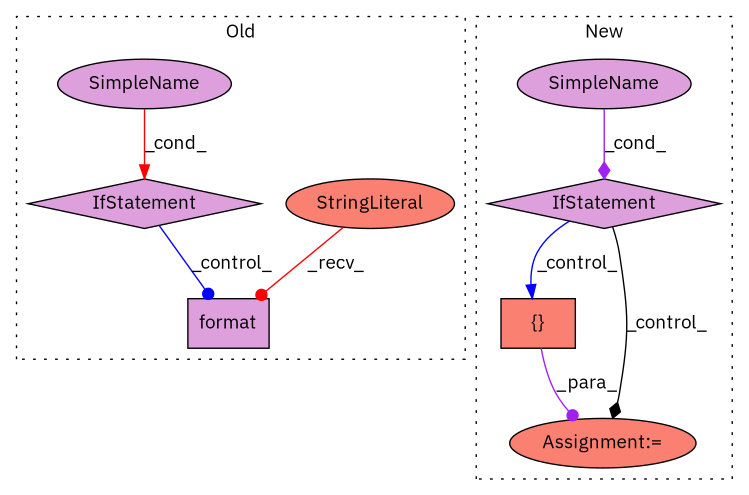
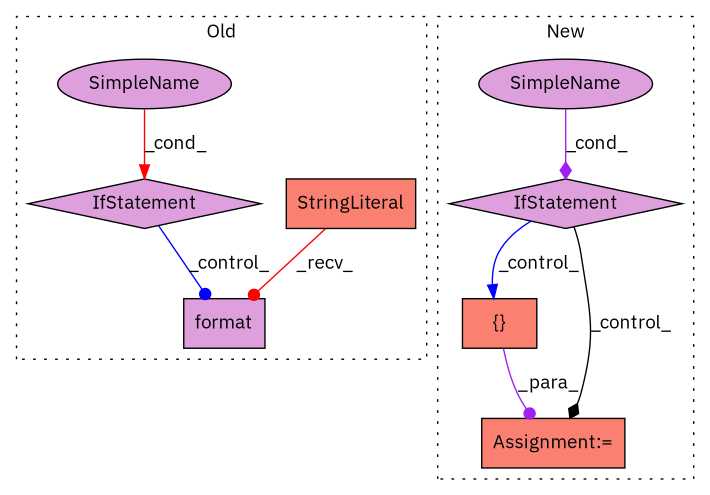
(370, 204) -> (351, 204)
(603, 443) -> (553, 443)
